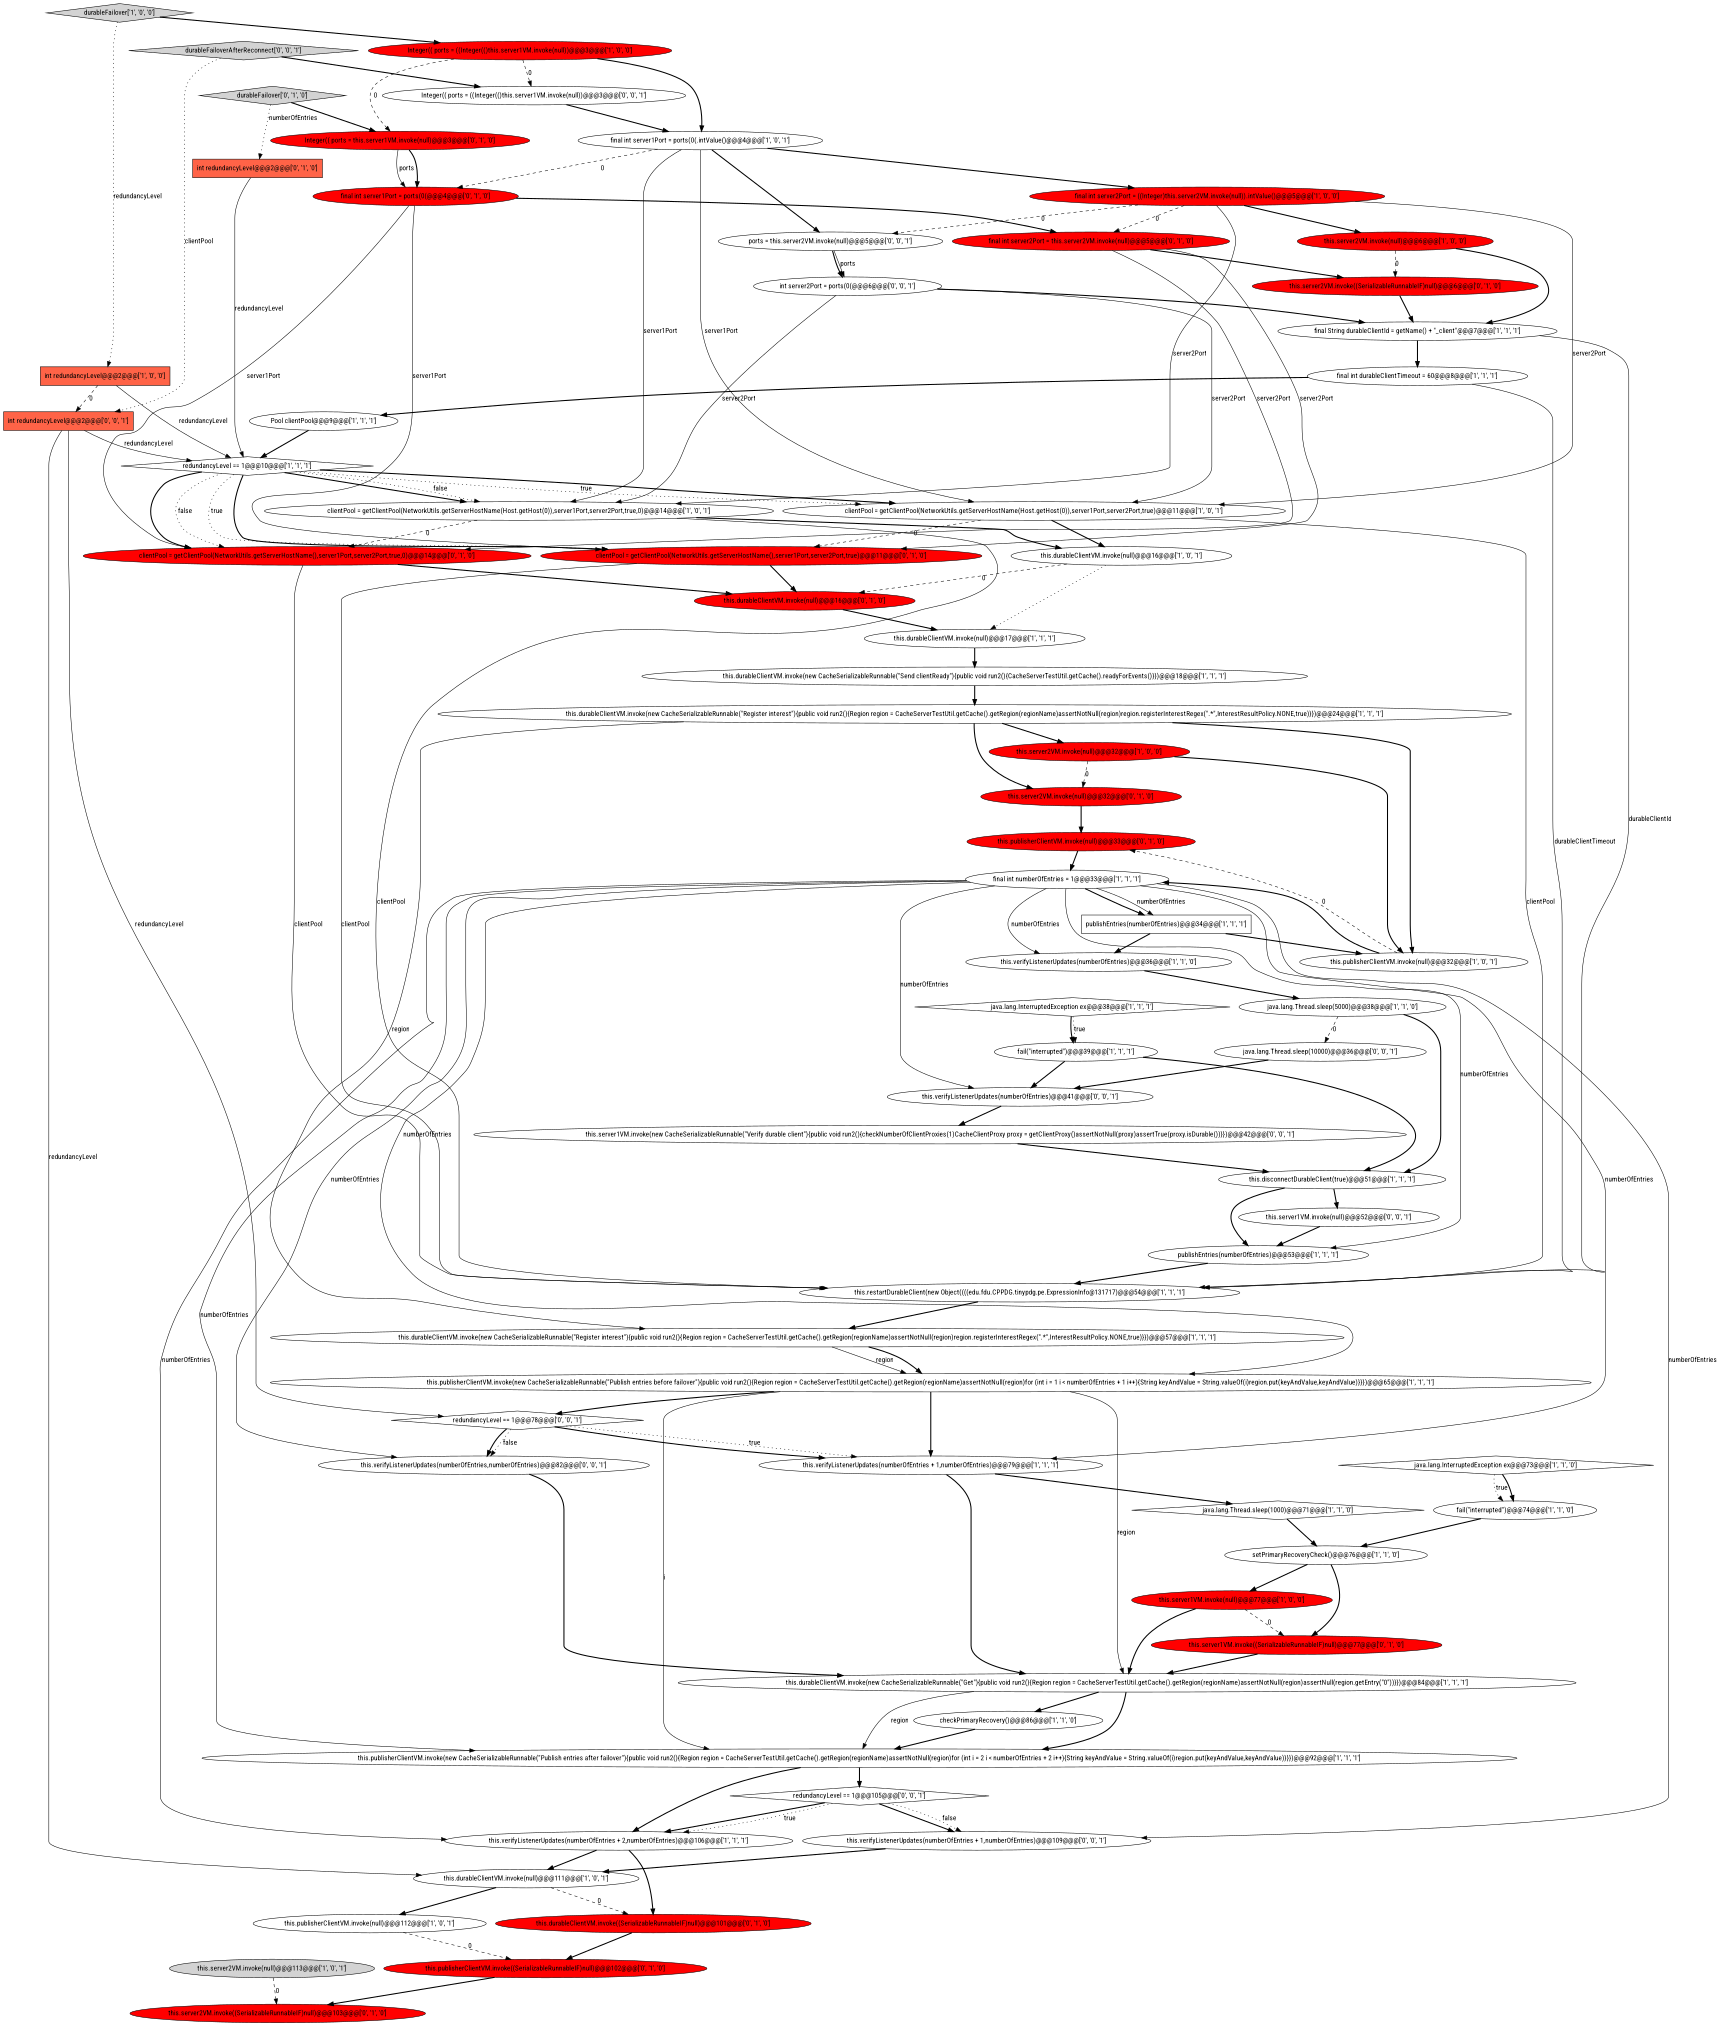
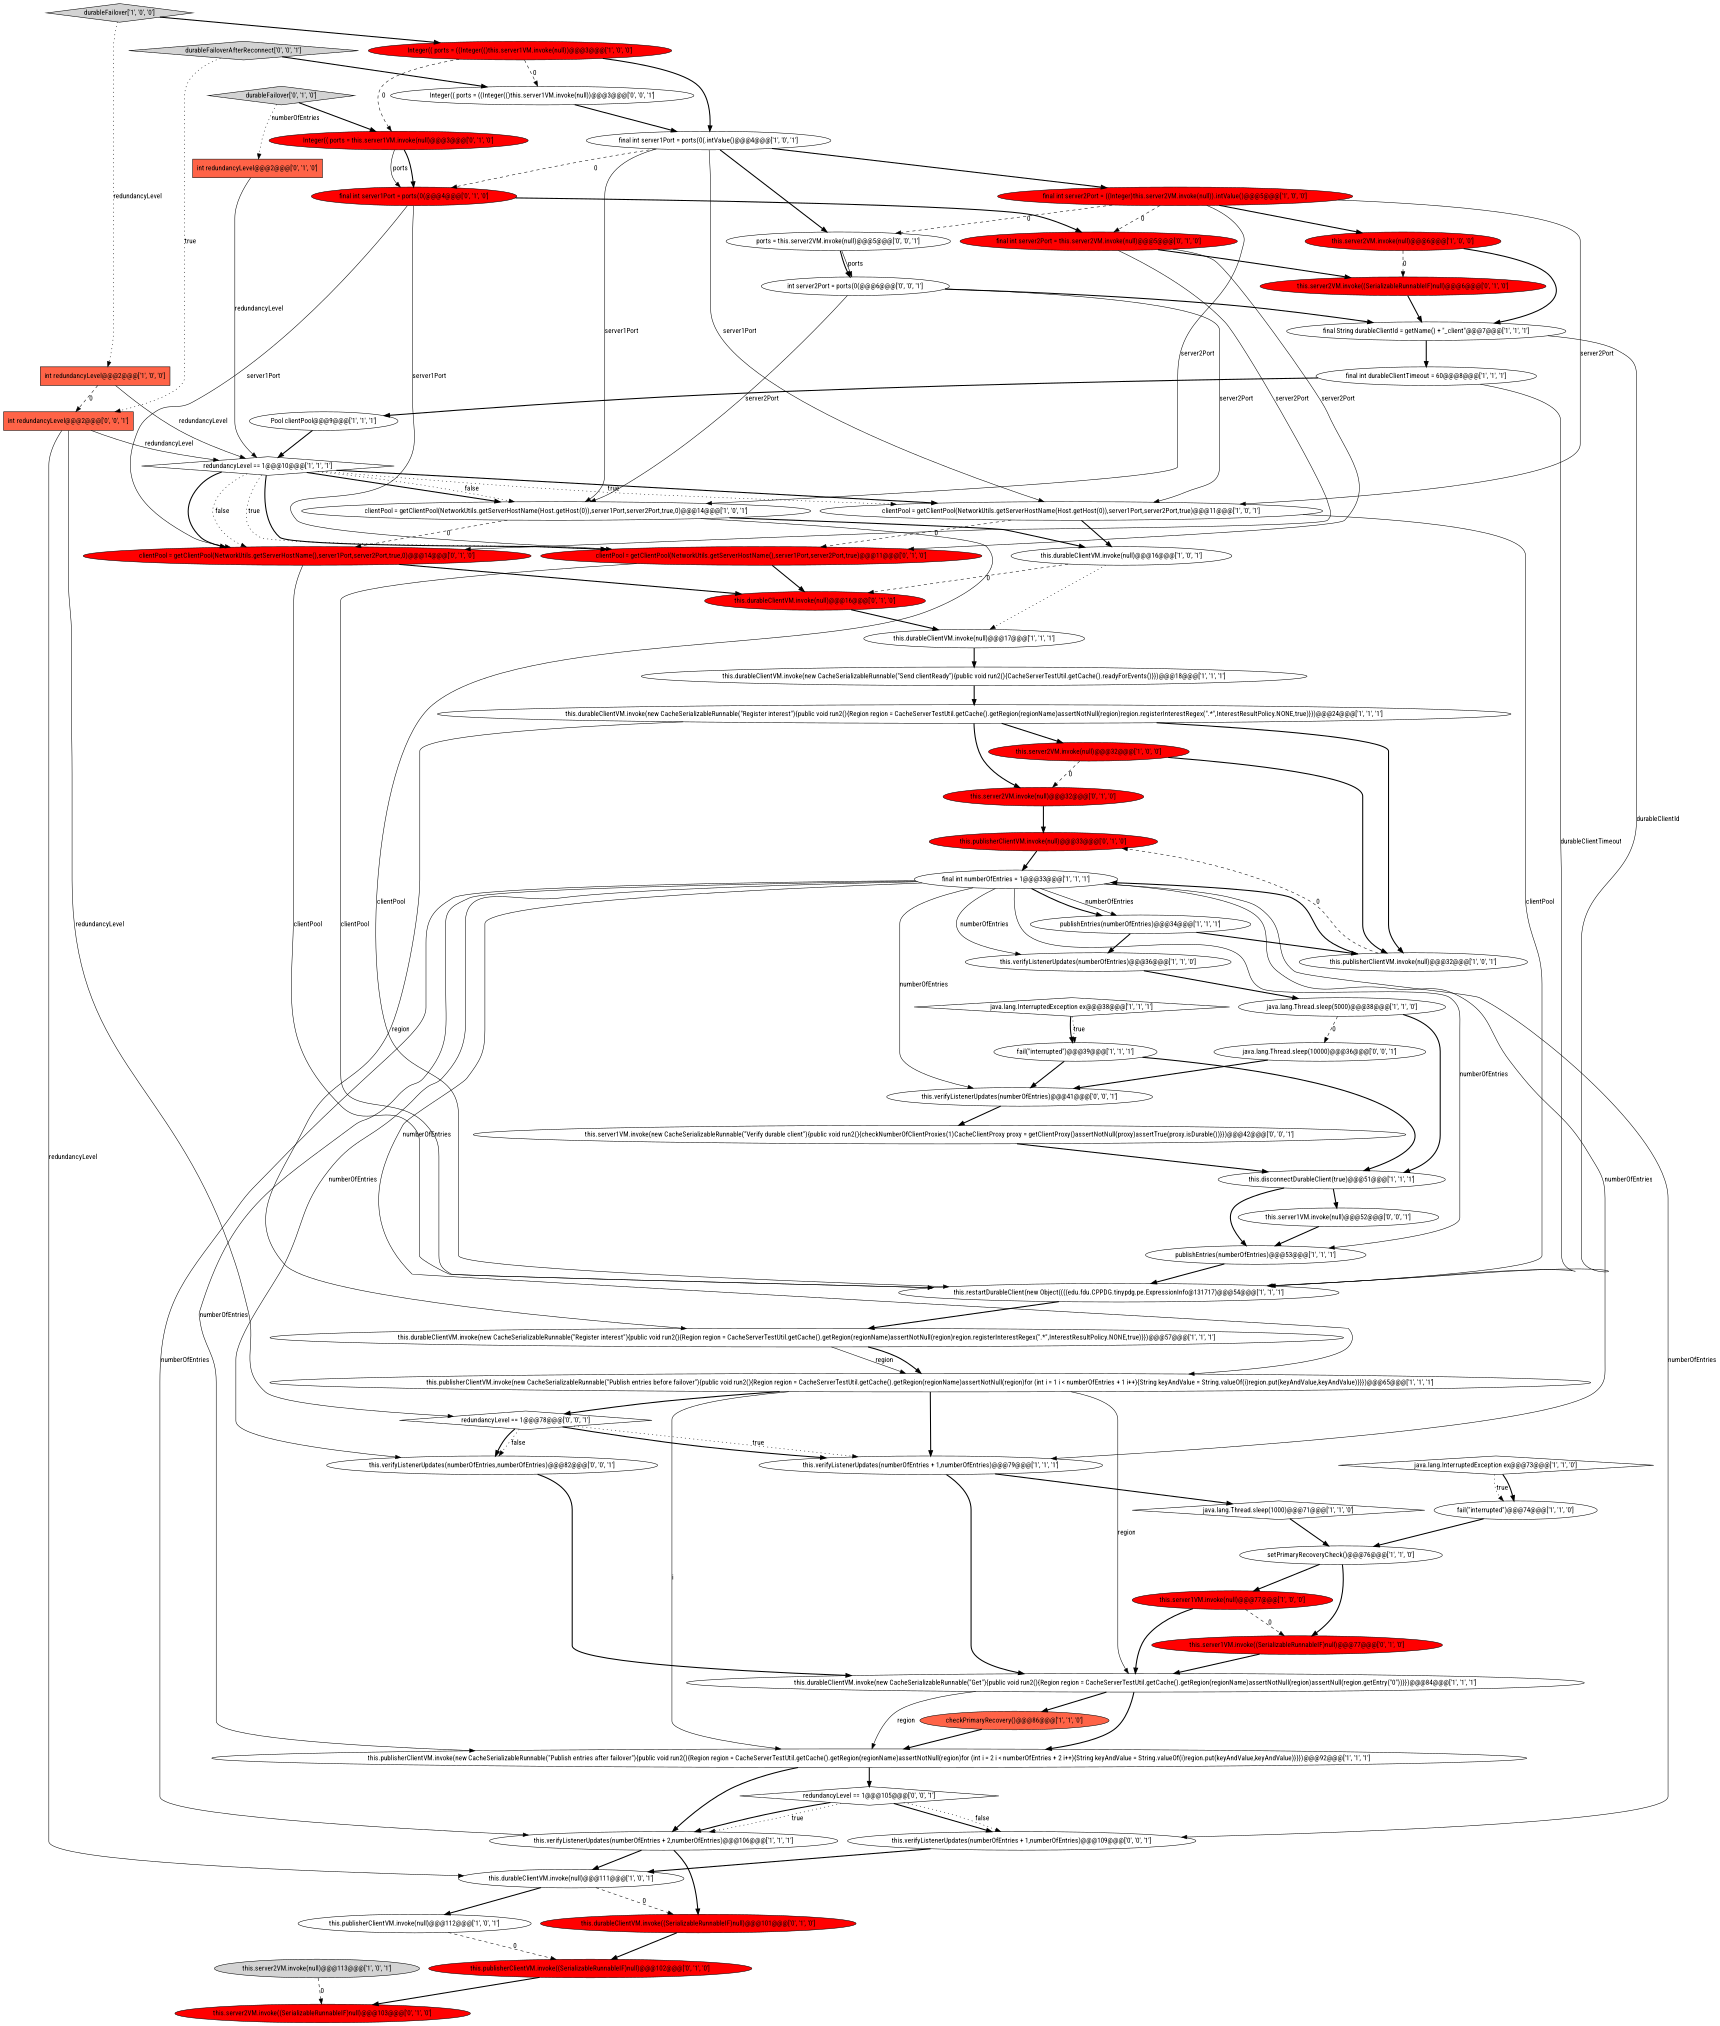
(199, 241) -> (191, 241)
(1166, 924) -> (1141, 924)
(1008, 1721) -> (1014, 1721)
